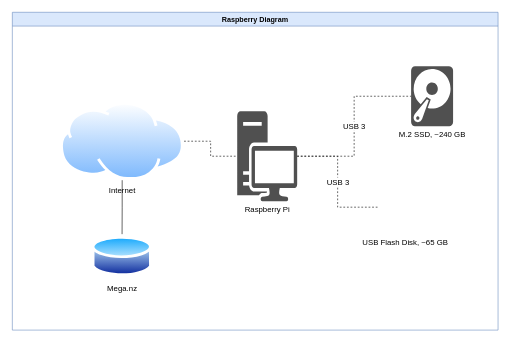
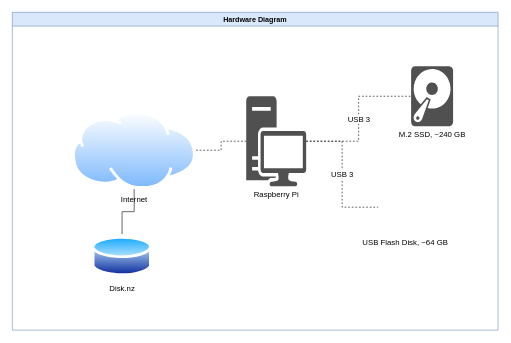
(255, 20) -> (255, 20)
(122, 141) -> (134, 150)
(267, 156) -> (276, 141)
(406, 243) -> (406, 243)
(122, 289) -> (122, 289)
